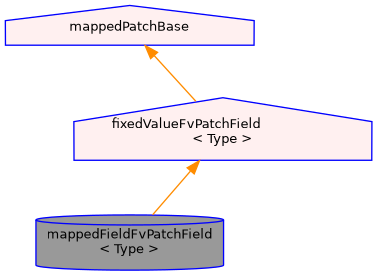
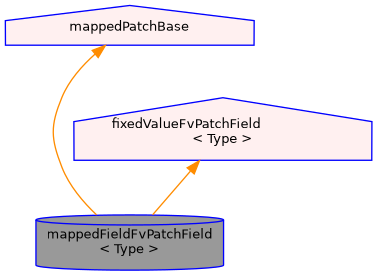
(175, 78) -> (53, 134)
